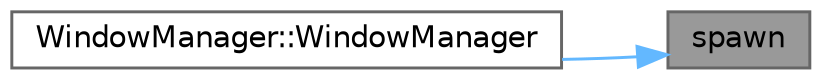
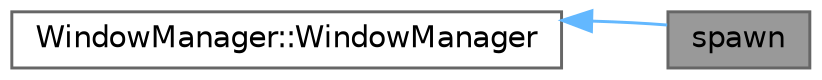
(600, 58) -> (630, 23)
